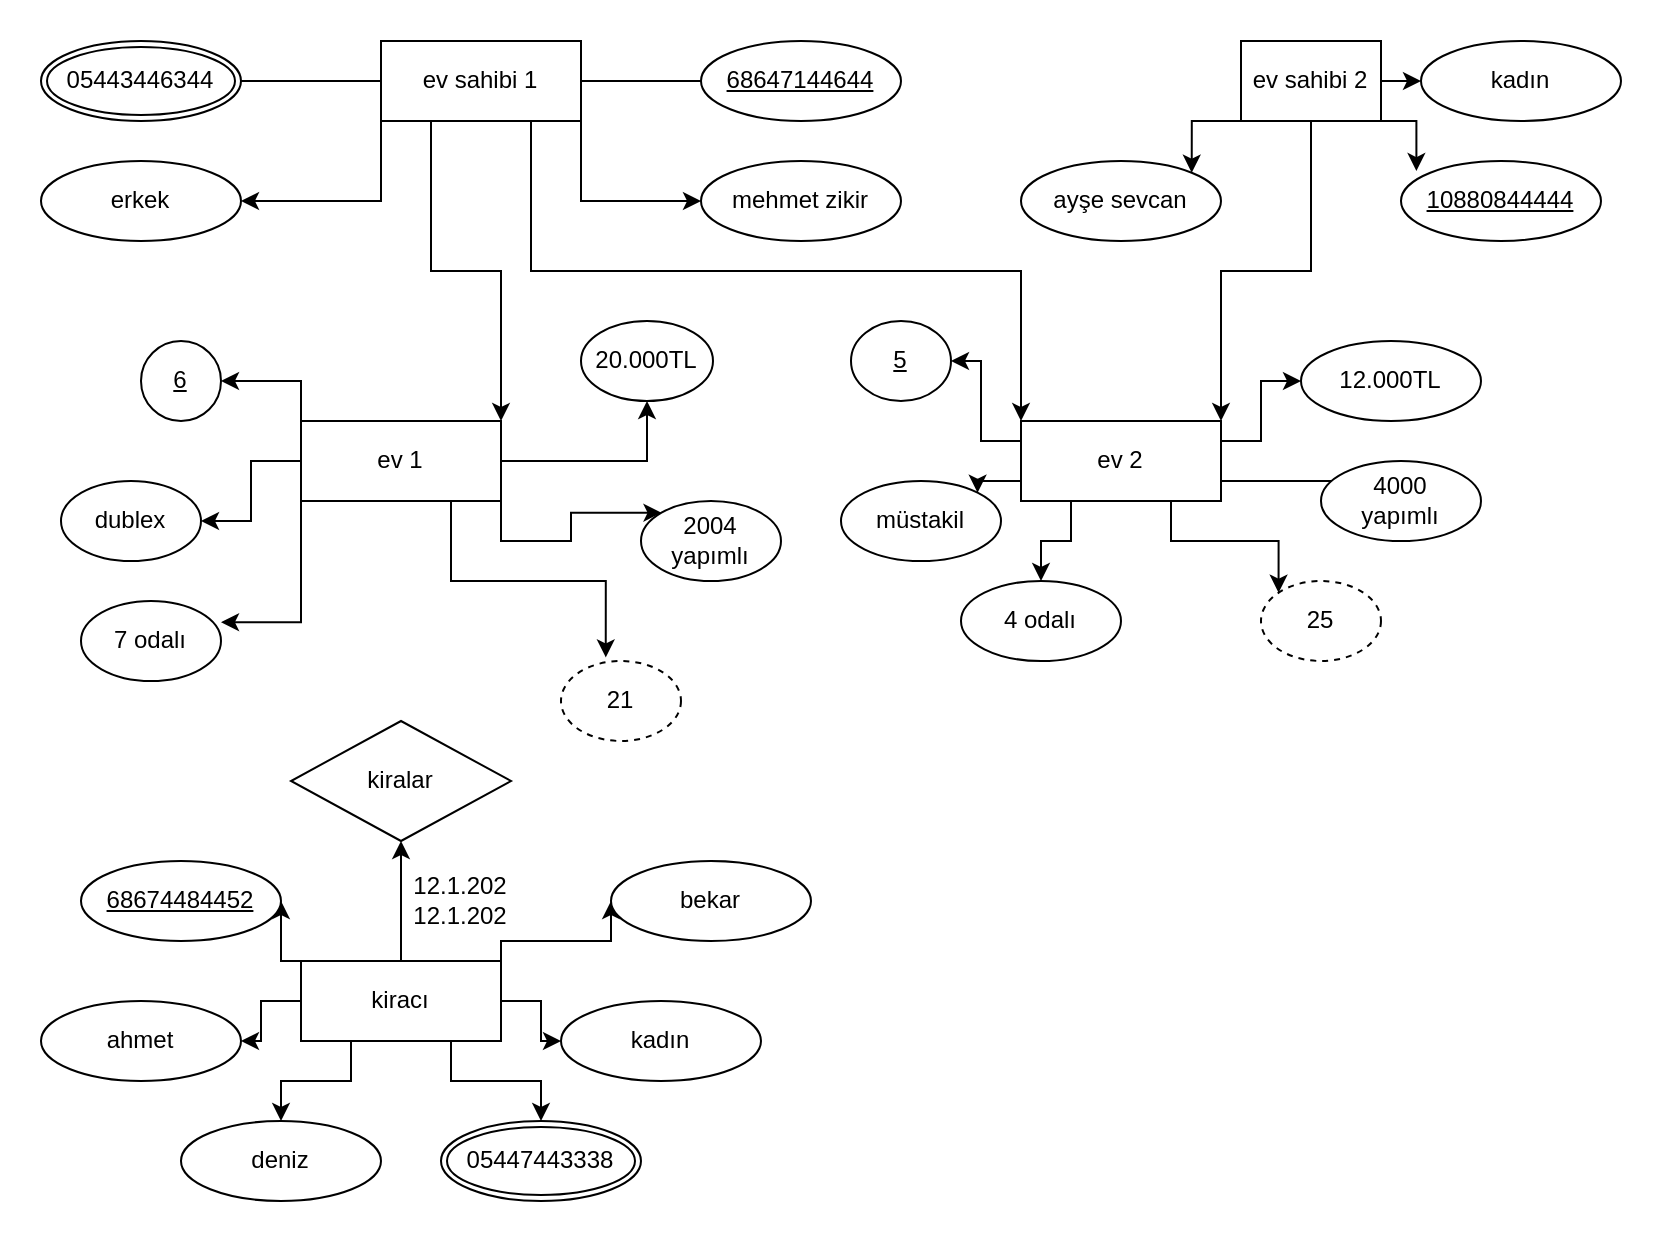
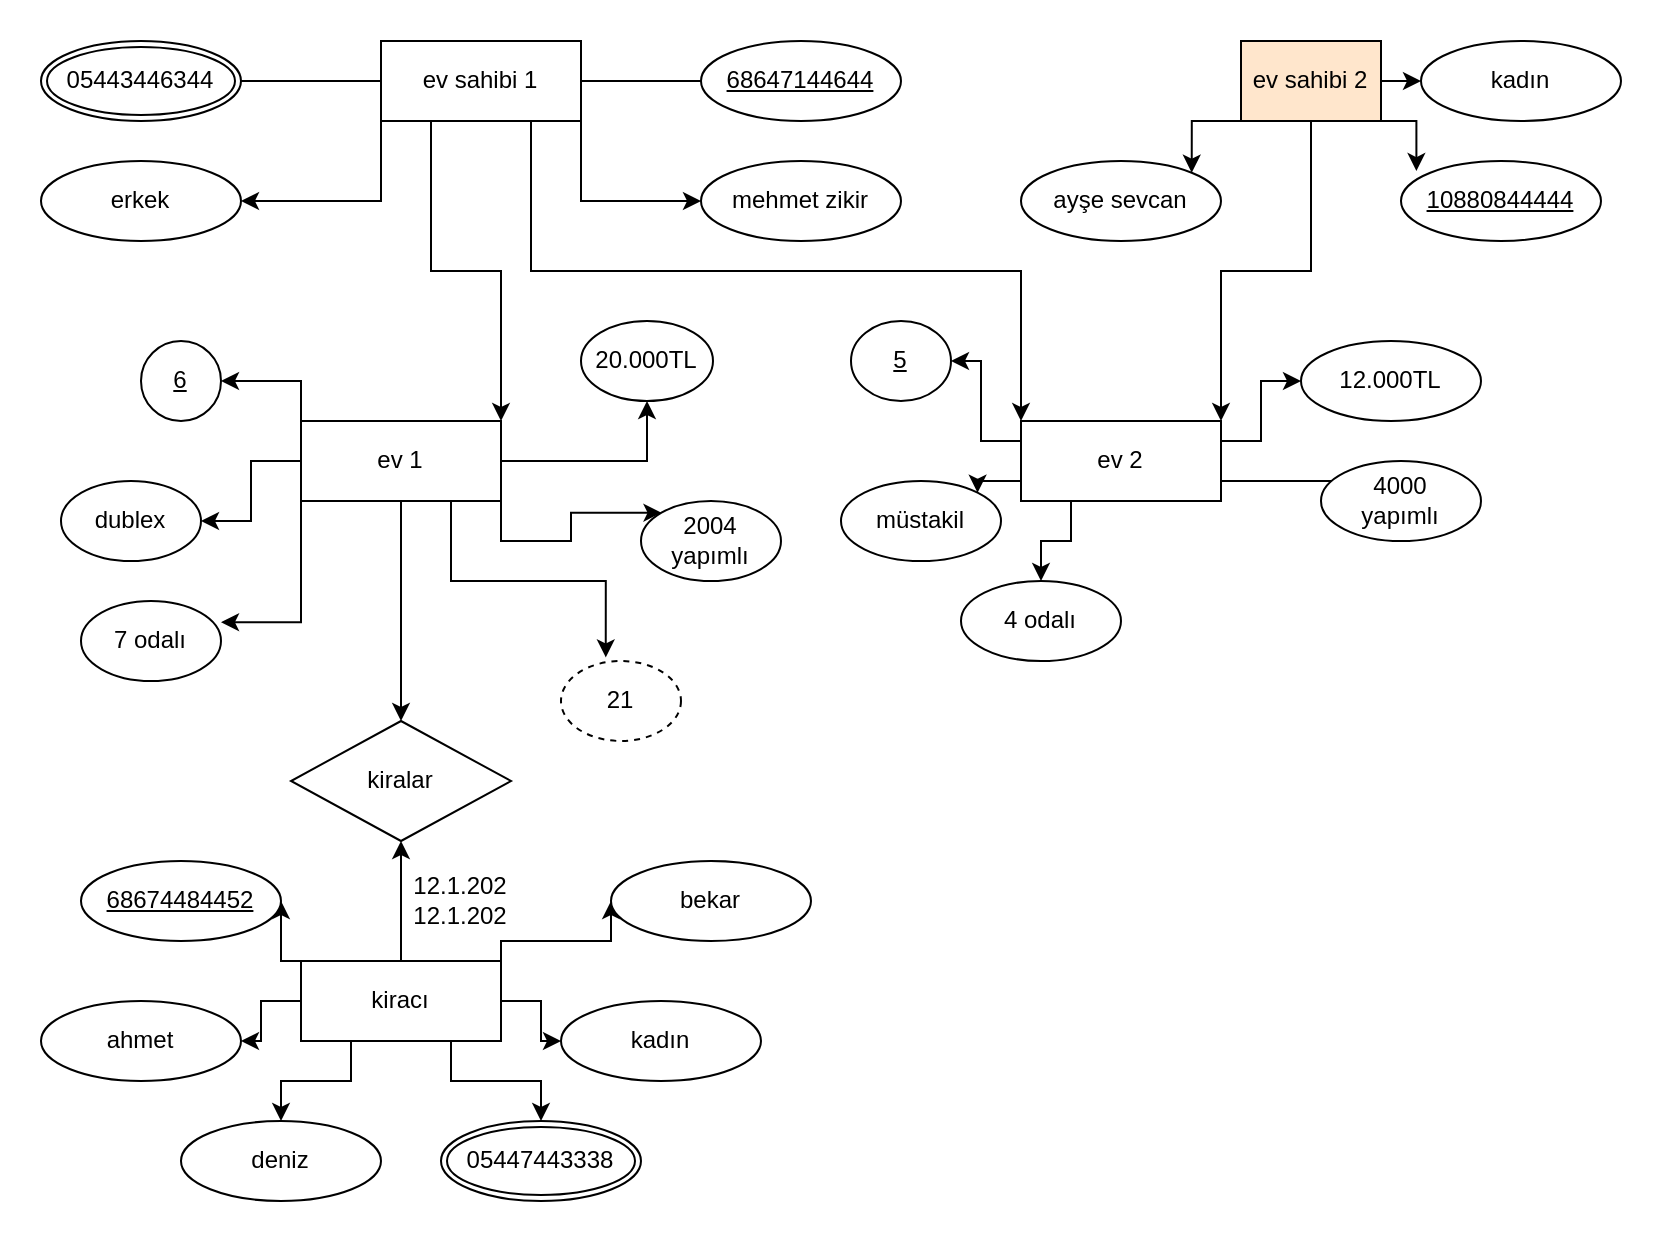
(1311, 81) -> (1311, 81)
(1223, 541) -> none
none -> (401, 604)
(1321, 621) -> none
